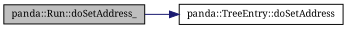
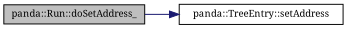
(261, 14) -> (261, 14)
